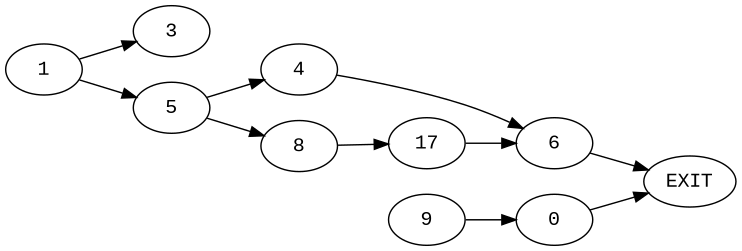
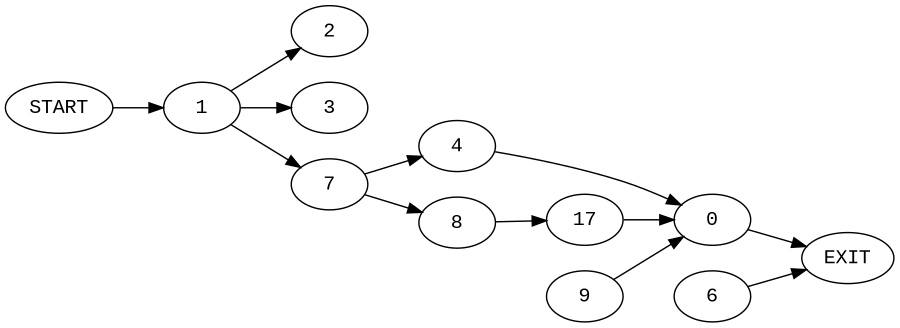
none -> (330, 31)
(425, 94) -> (583, 170)
none -> (59, 108)
(172, 108) -> (330, 184)
(484, 143) -> (642, 220)
